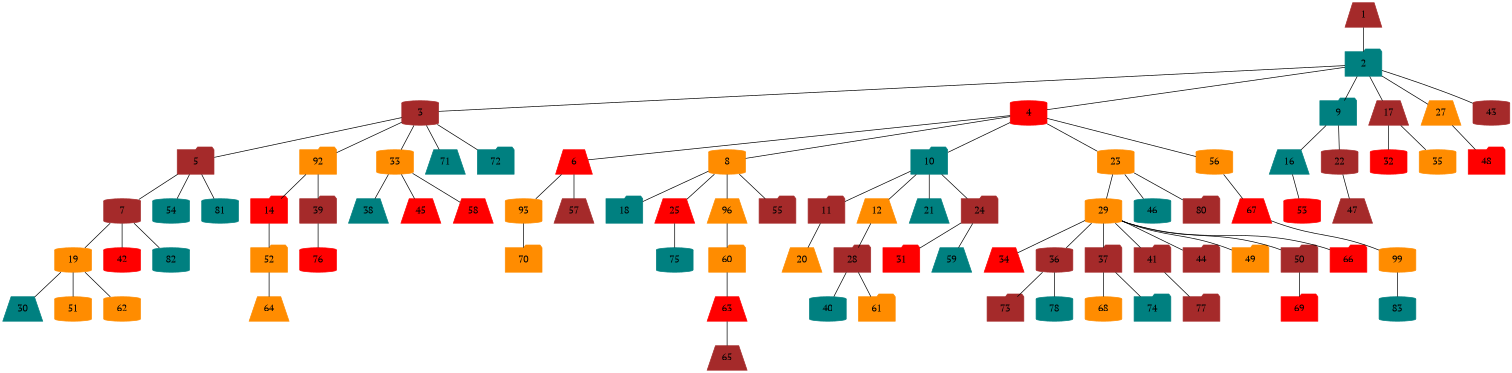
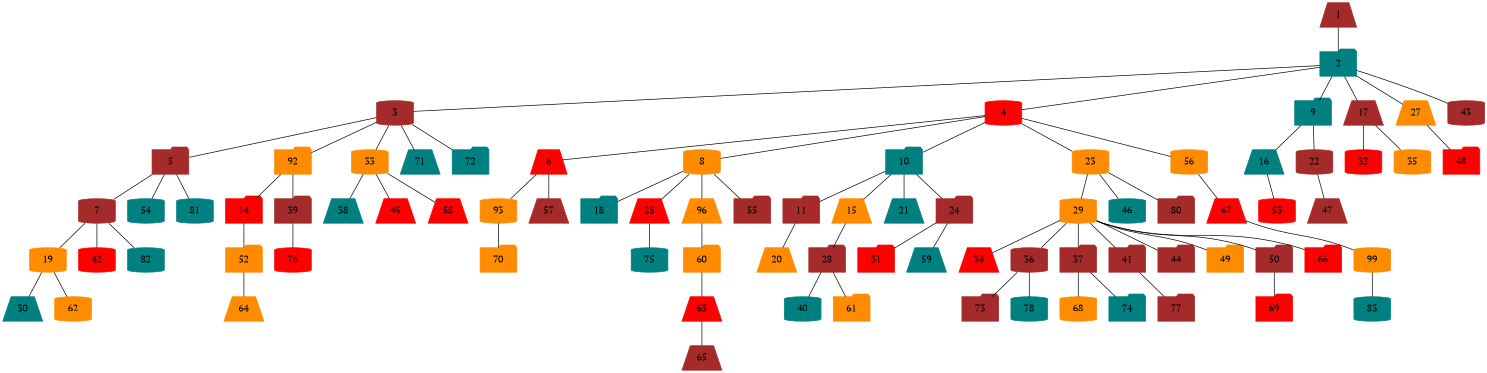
(877, 211) -> (852, 211)
(73, 309) -> none
